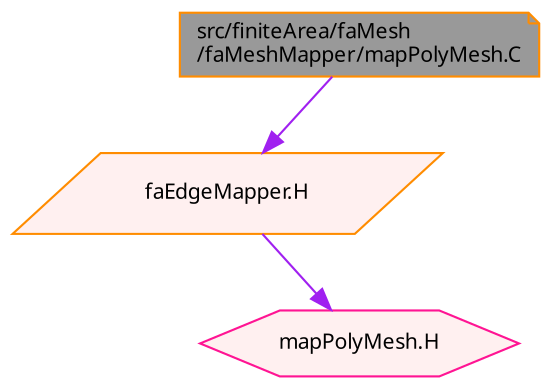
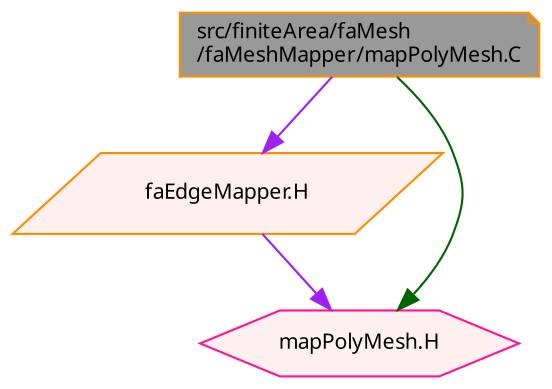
none -> (462, 182)
